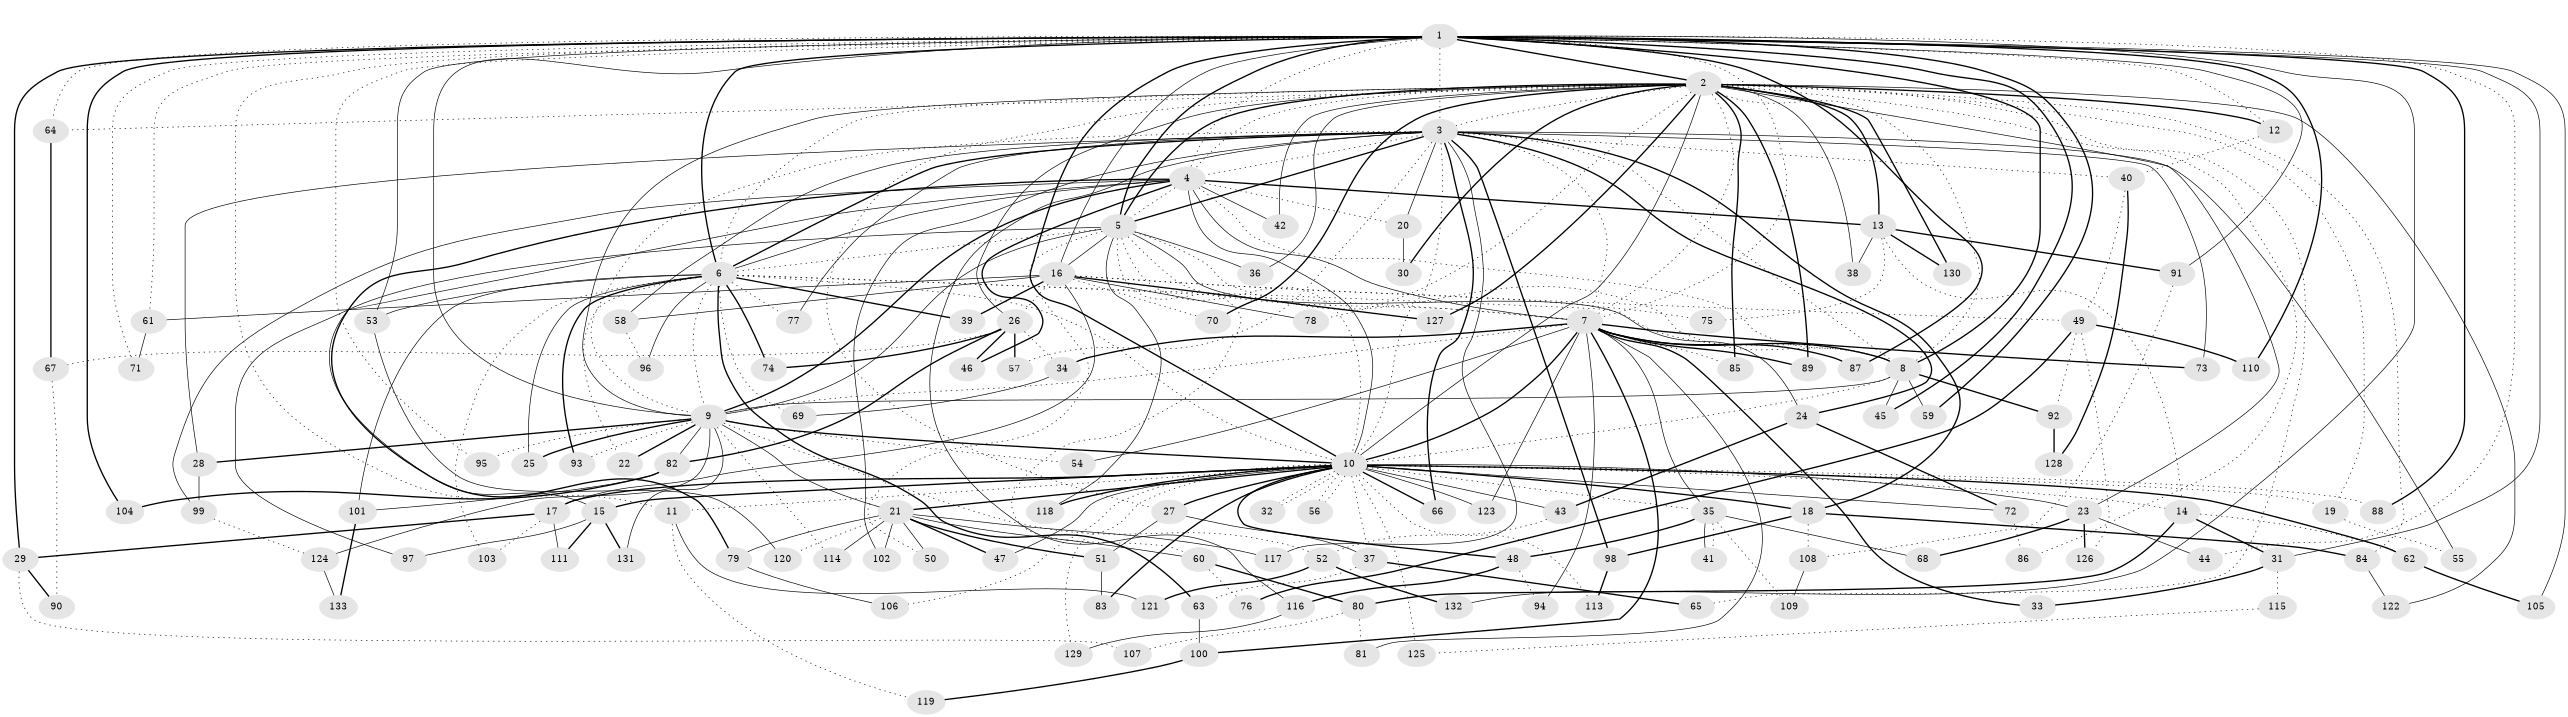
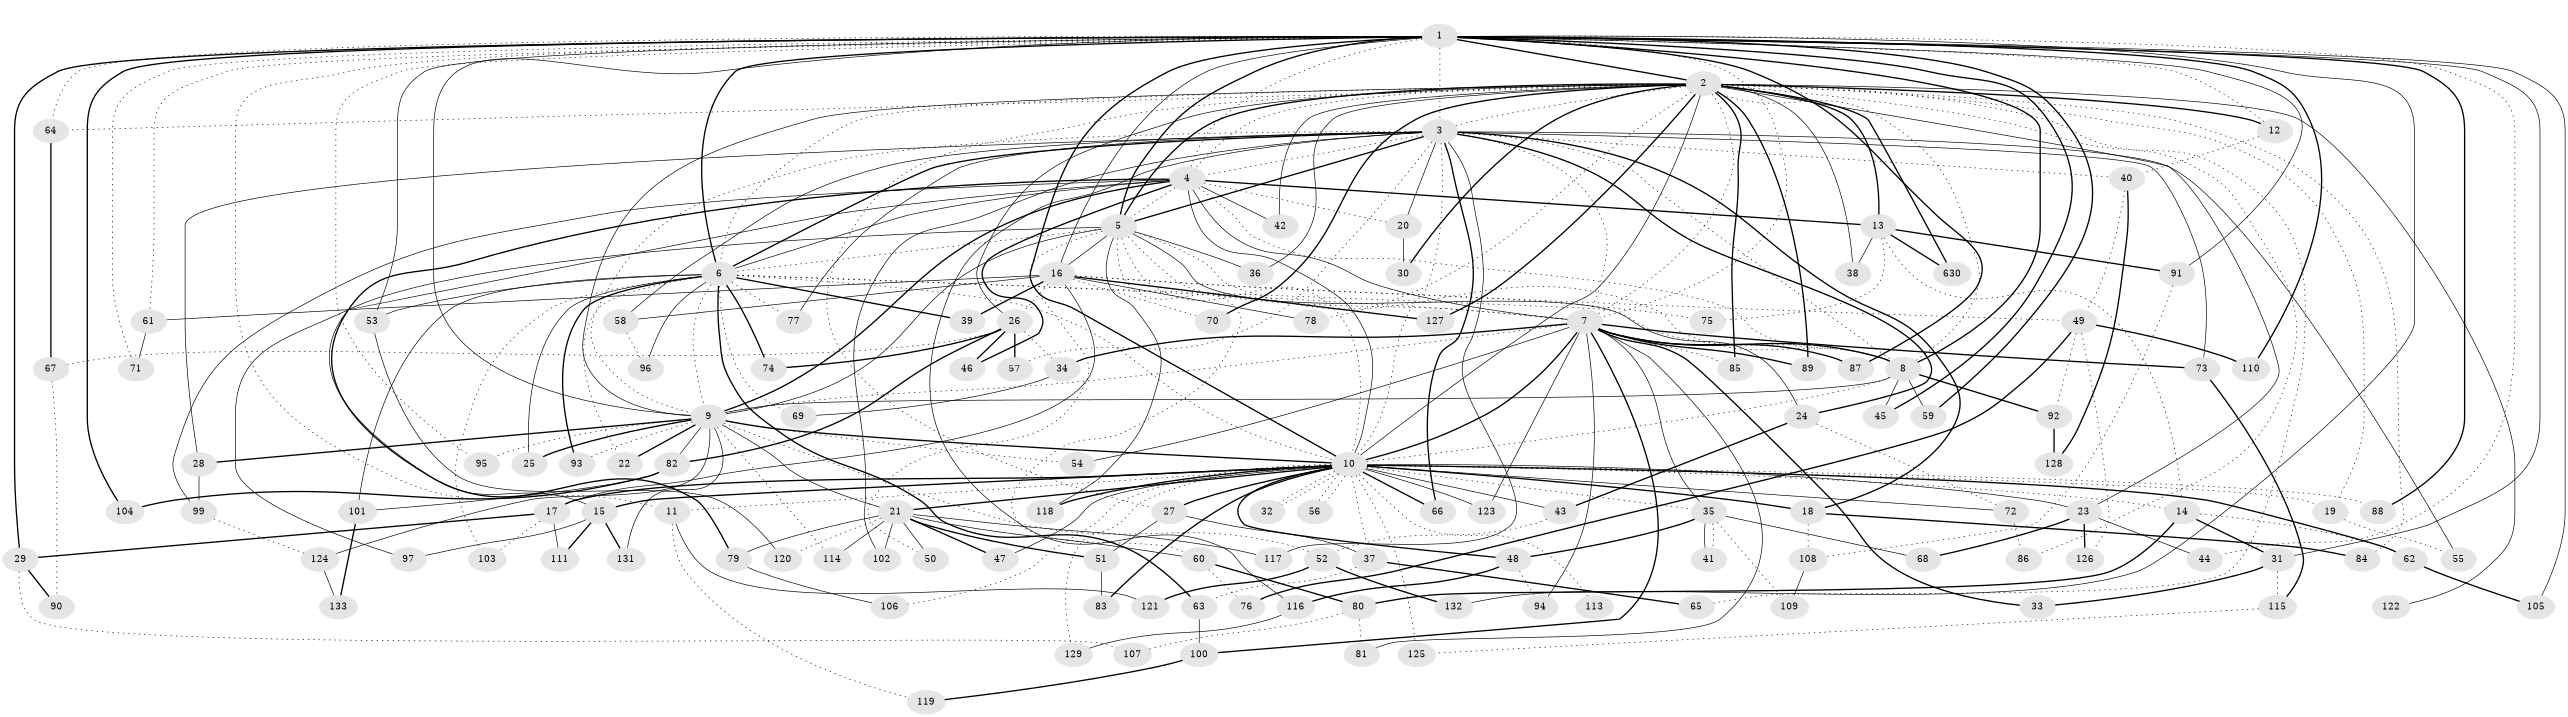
(1952, 274) -> (1952, 274)
(1907, 464) -> (1907, 464)
none -> (2268, 467)
(1611, 560) -> none
(2377, 583) -> none
